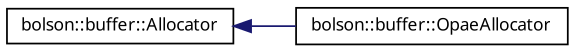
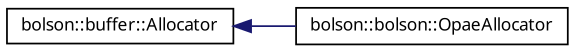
(432, 26) -> (432, 26)
